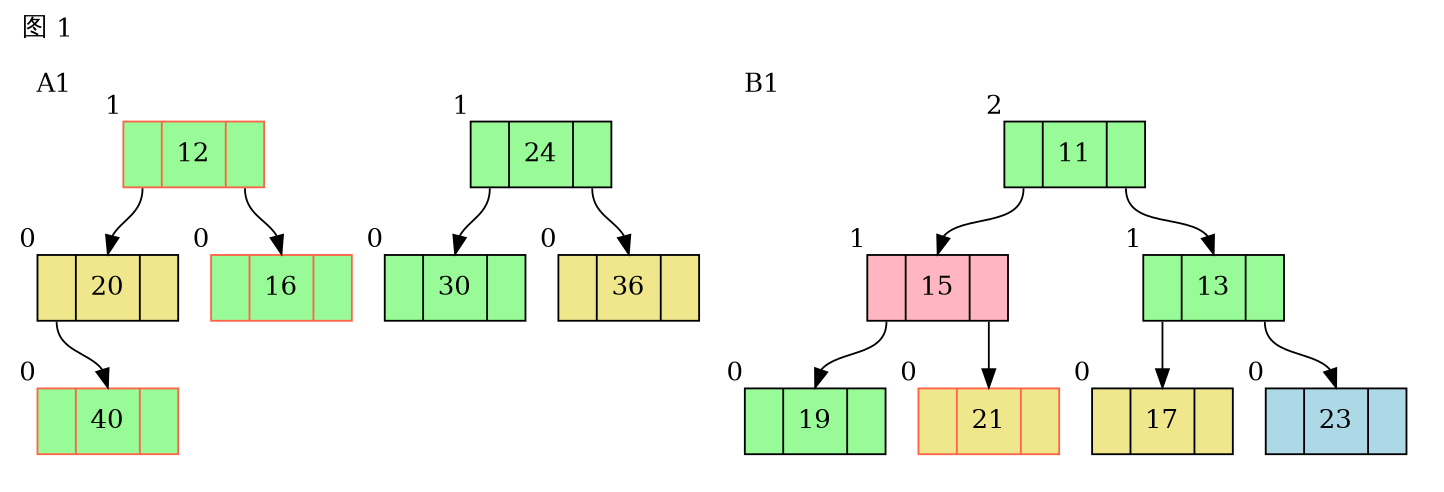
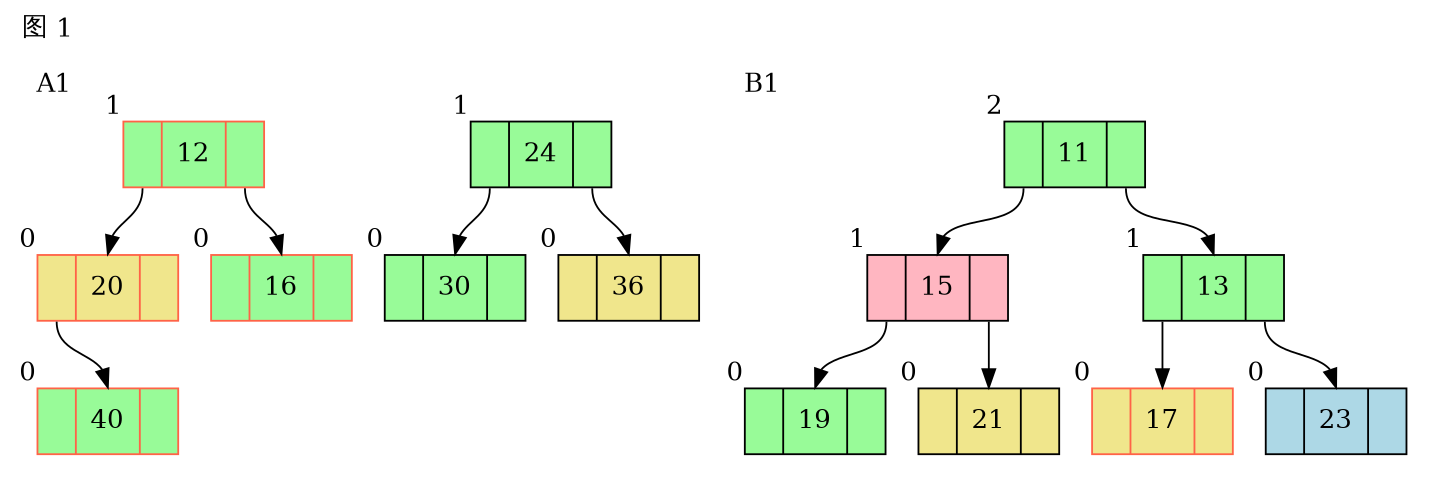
(108, 288) -> (108, 288)
(989, 421) -> (989, 421)
(1162, 421) -> (1162, 421)
